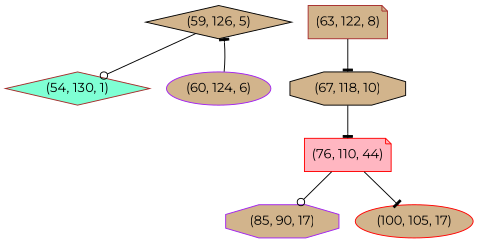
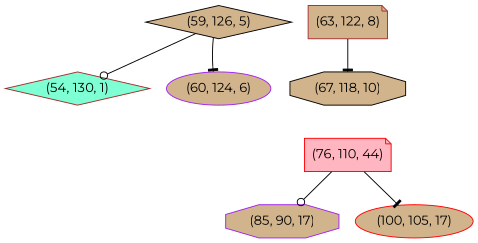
(225, 57) -> (212, 52)
(348, 120) -> none
